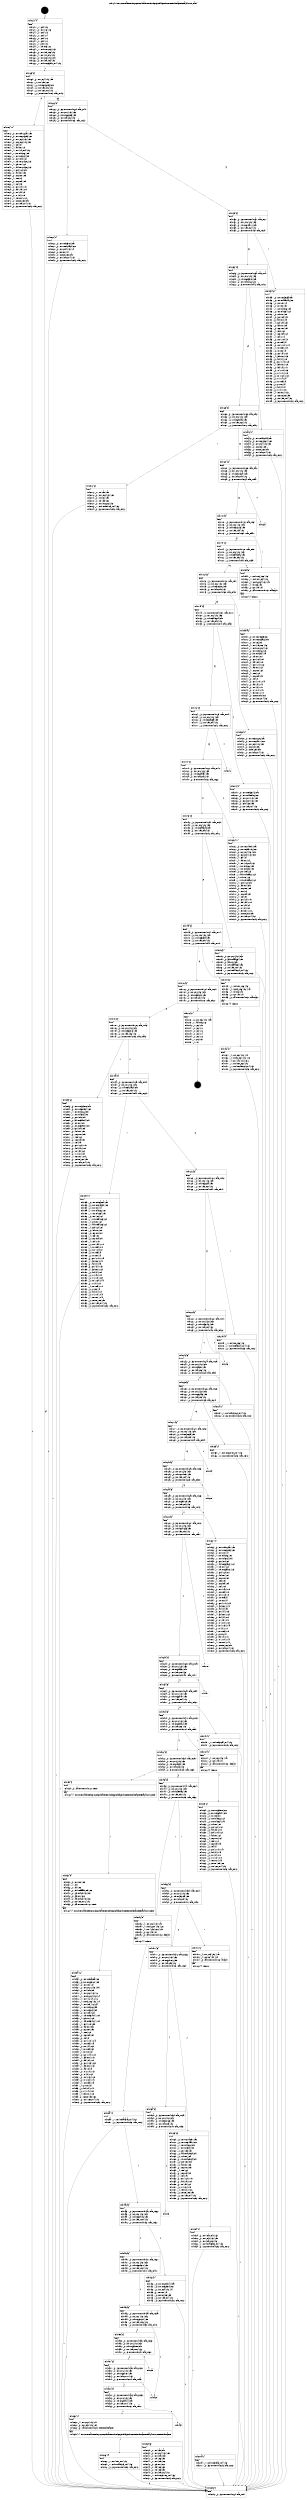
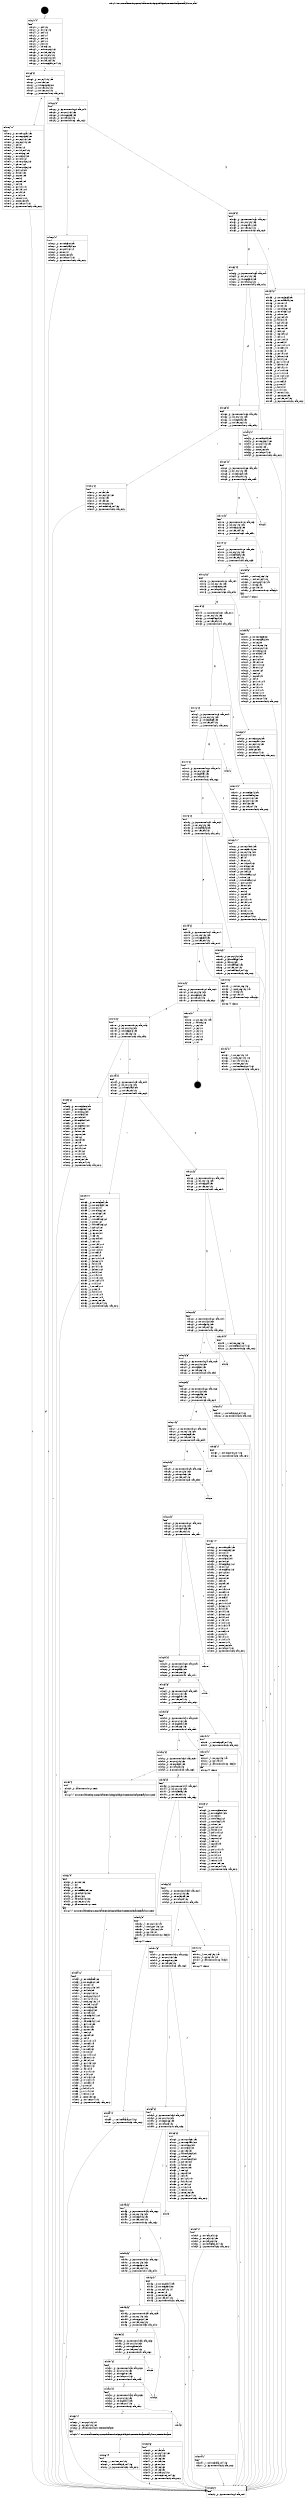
(183, 1499) -> none
(131, 2163) -> (153, 2166)
